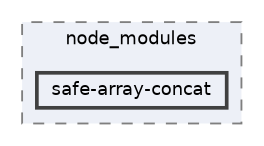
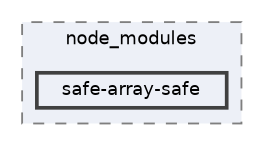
(132, 90) -> (132, 90)
